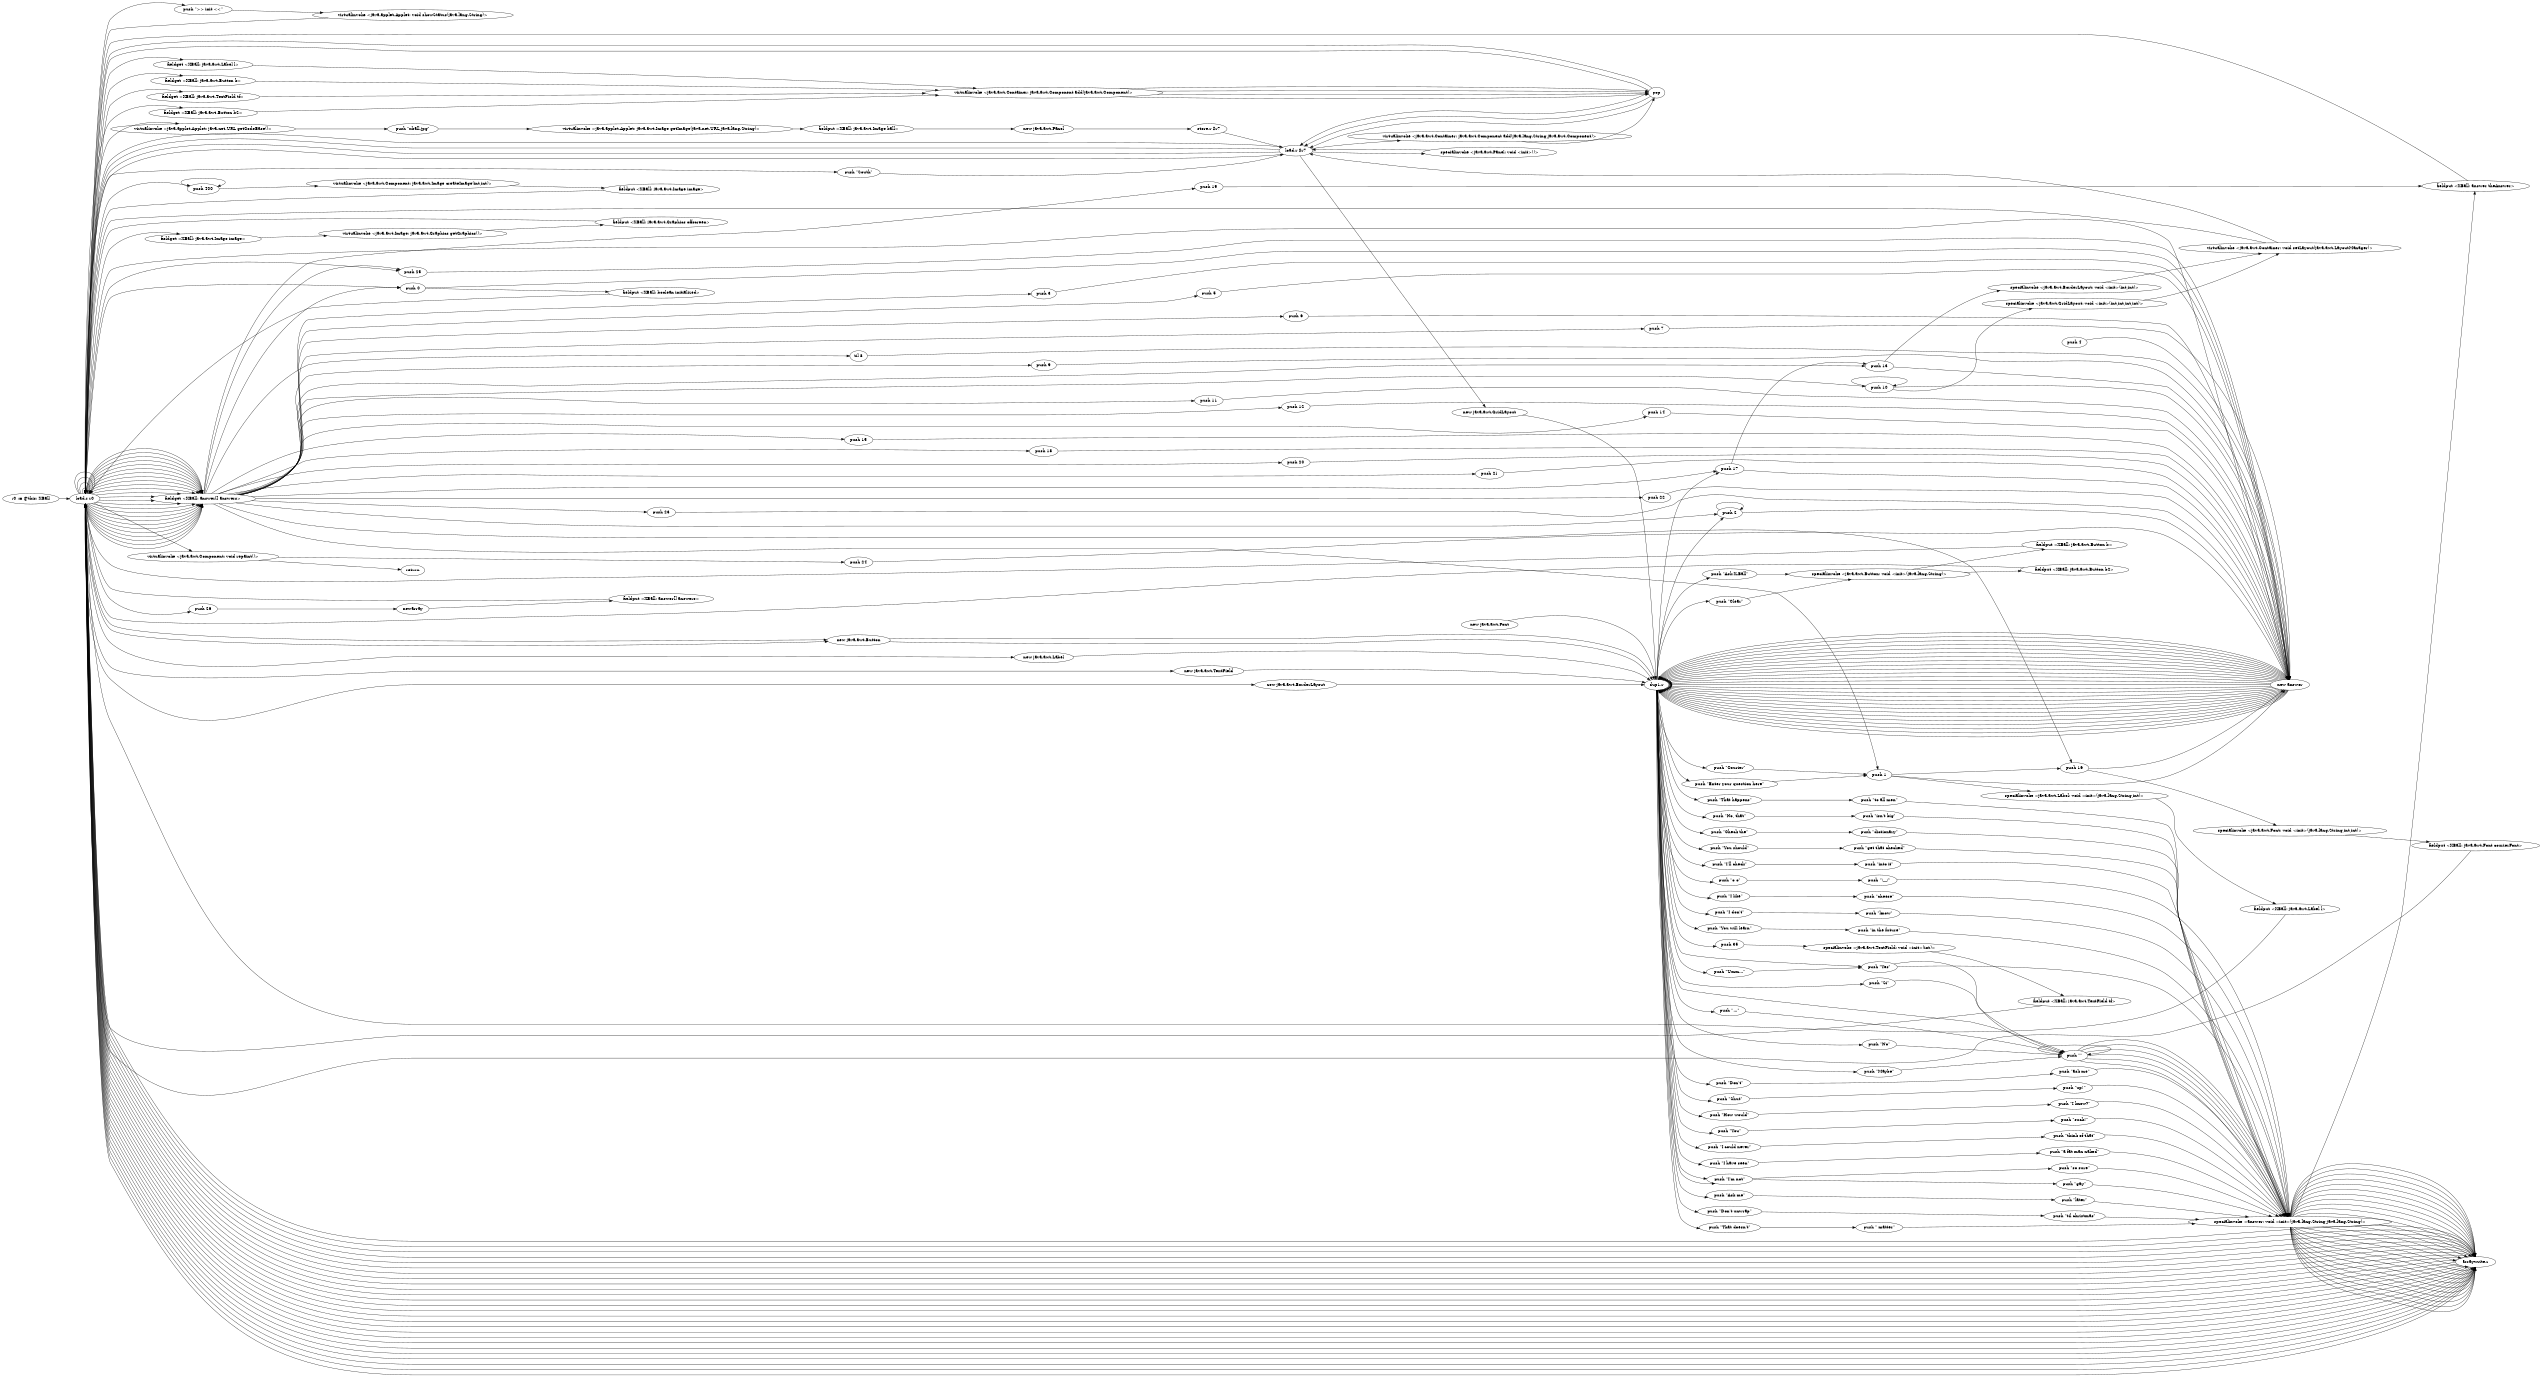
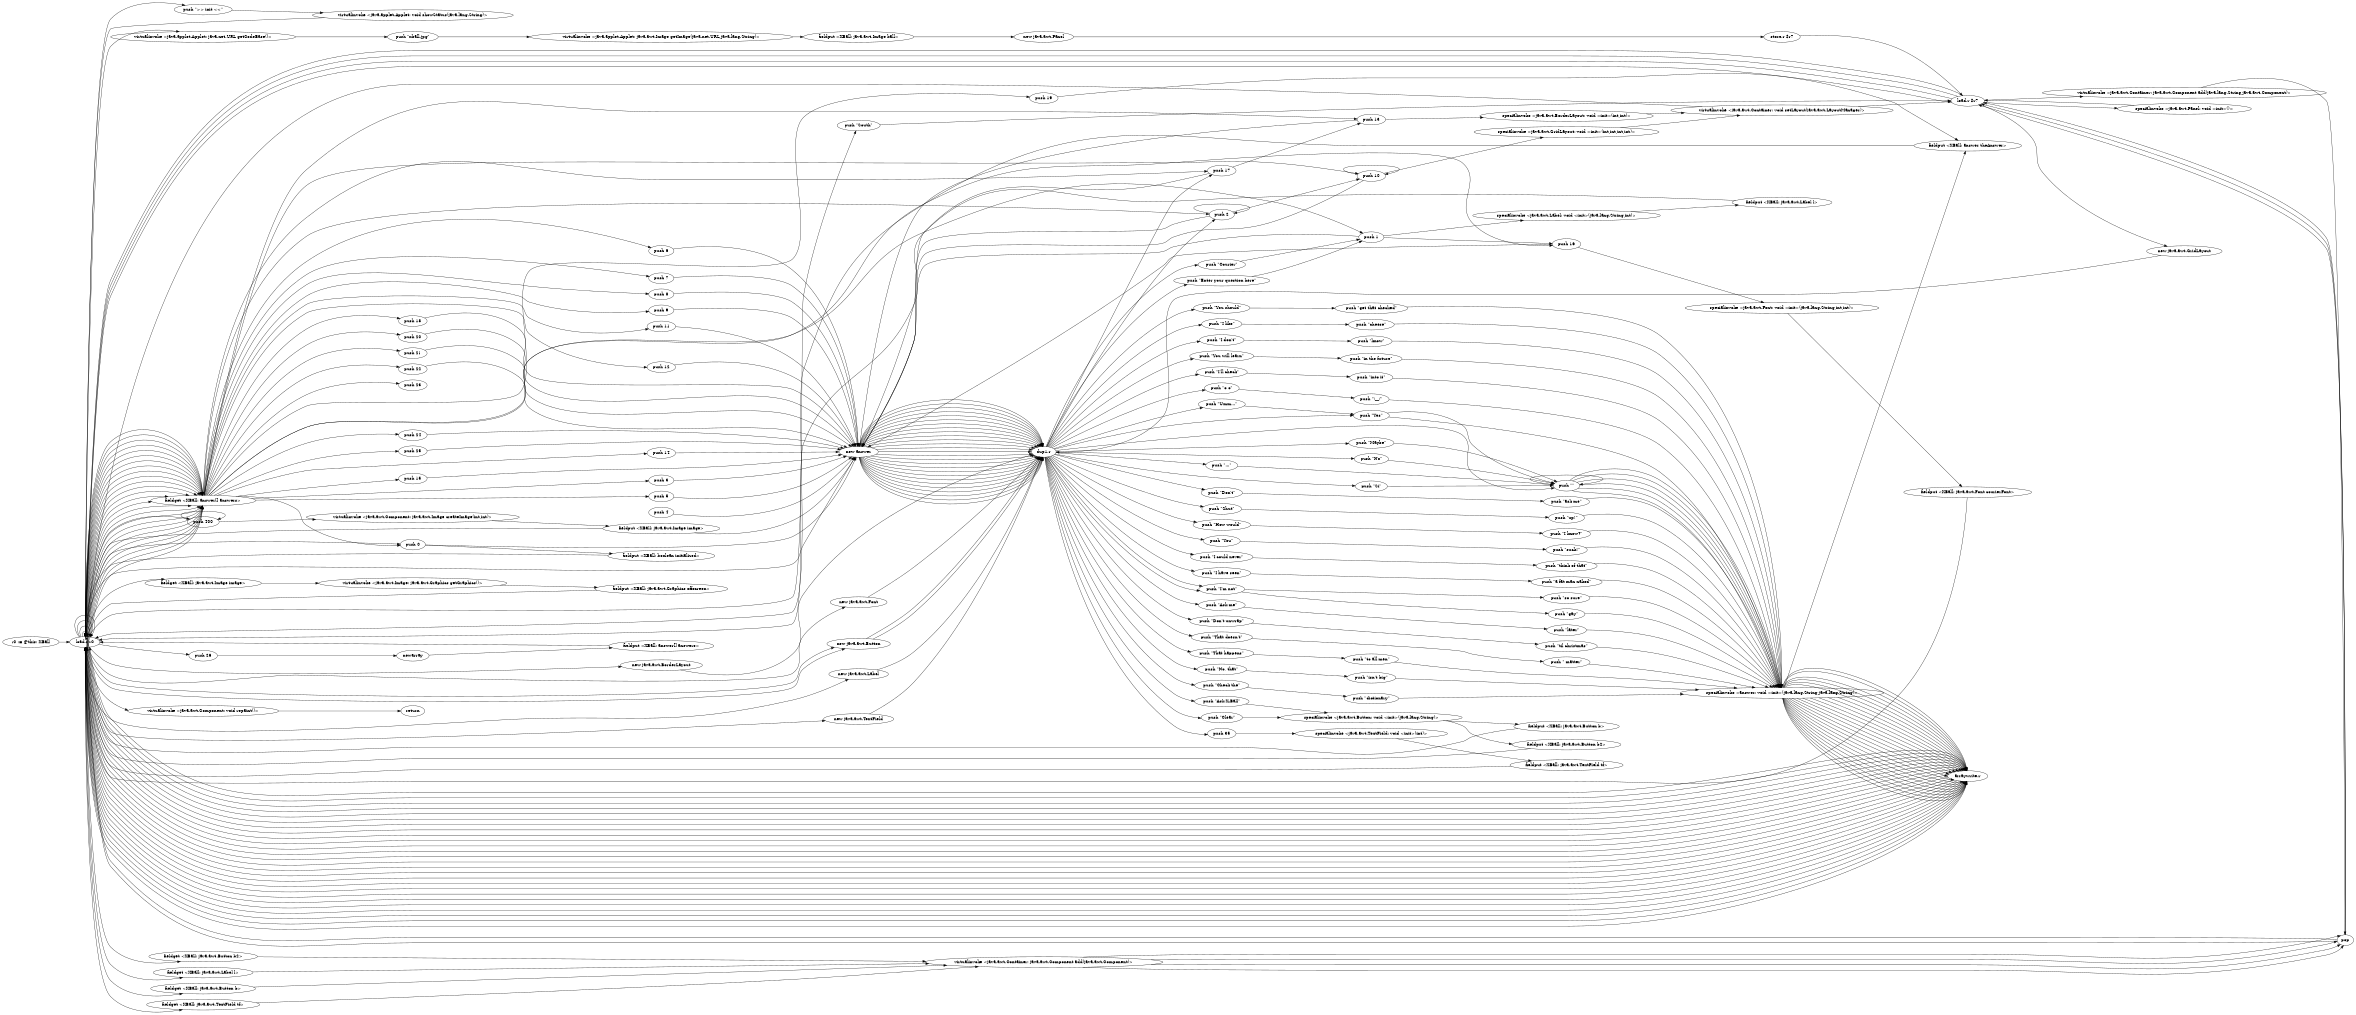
none -> (1301, 194)
(148, 271) -> (477, 679)
(859, 356) -> (661, 294)
(1527, 512) -> (787, 523)
(560, 560) -> (297, 446)
